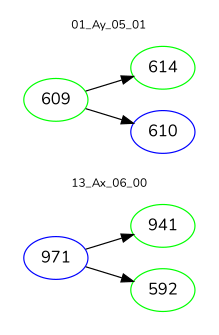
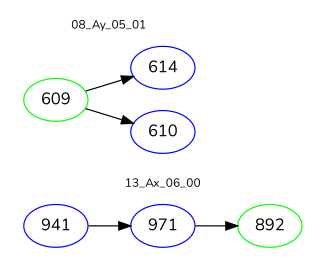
(109, 26) -> (109, 26)
(163, 68) -> (163, 68)
(163, 226) -> (56, 226)
(104, 244) -> (104, 226)
(163, 290) -> (270, 226)
